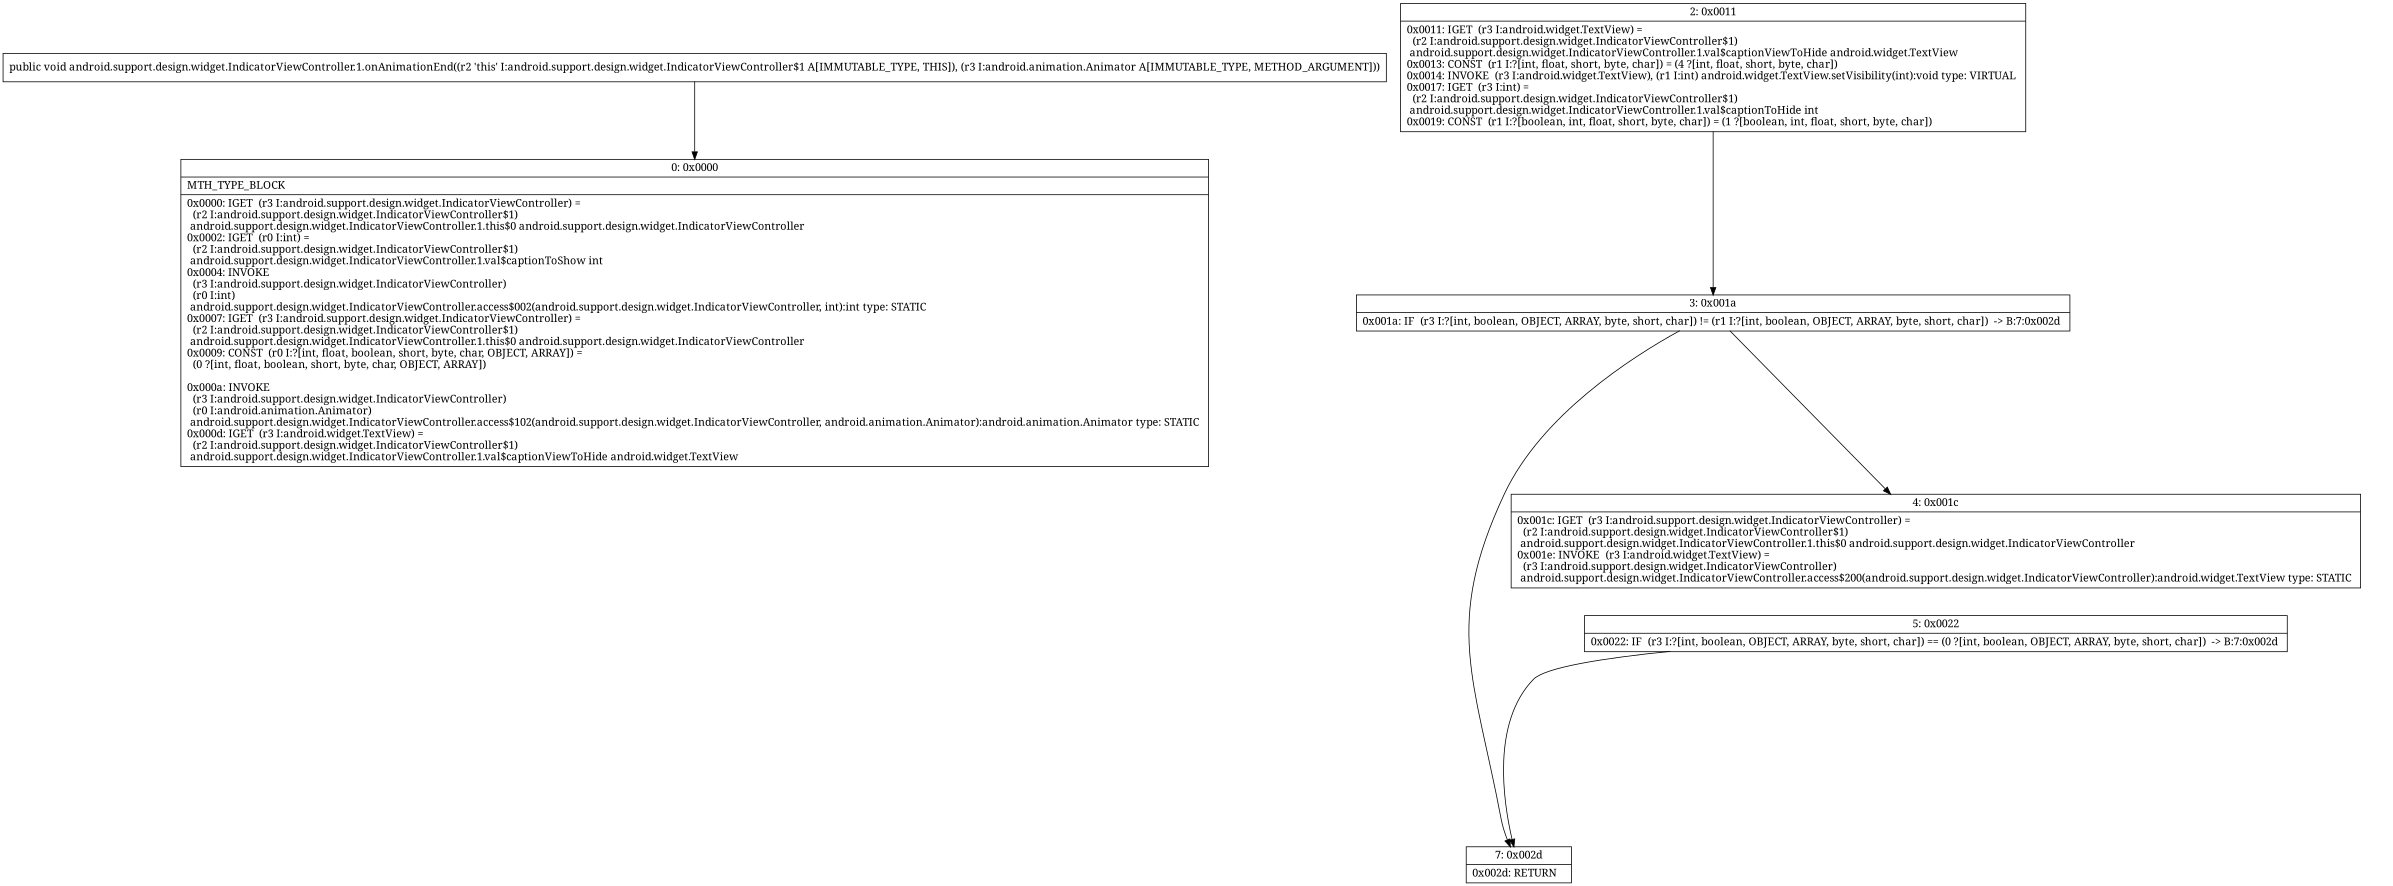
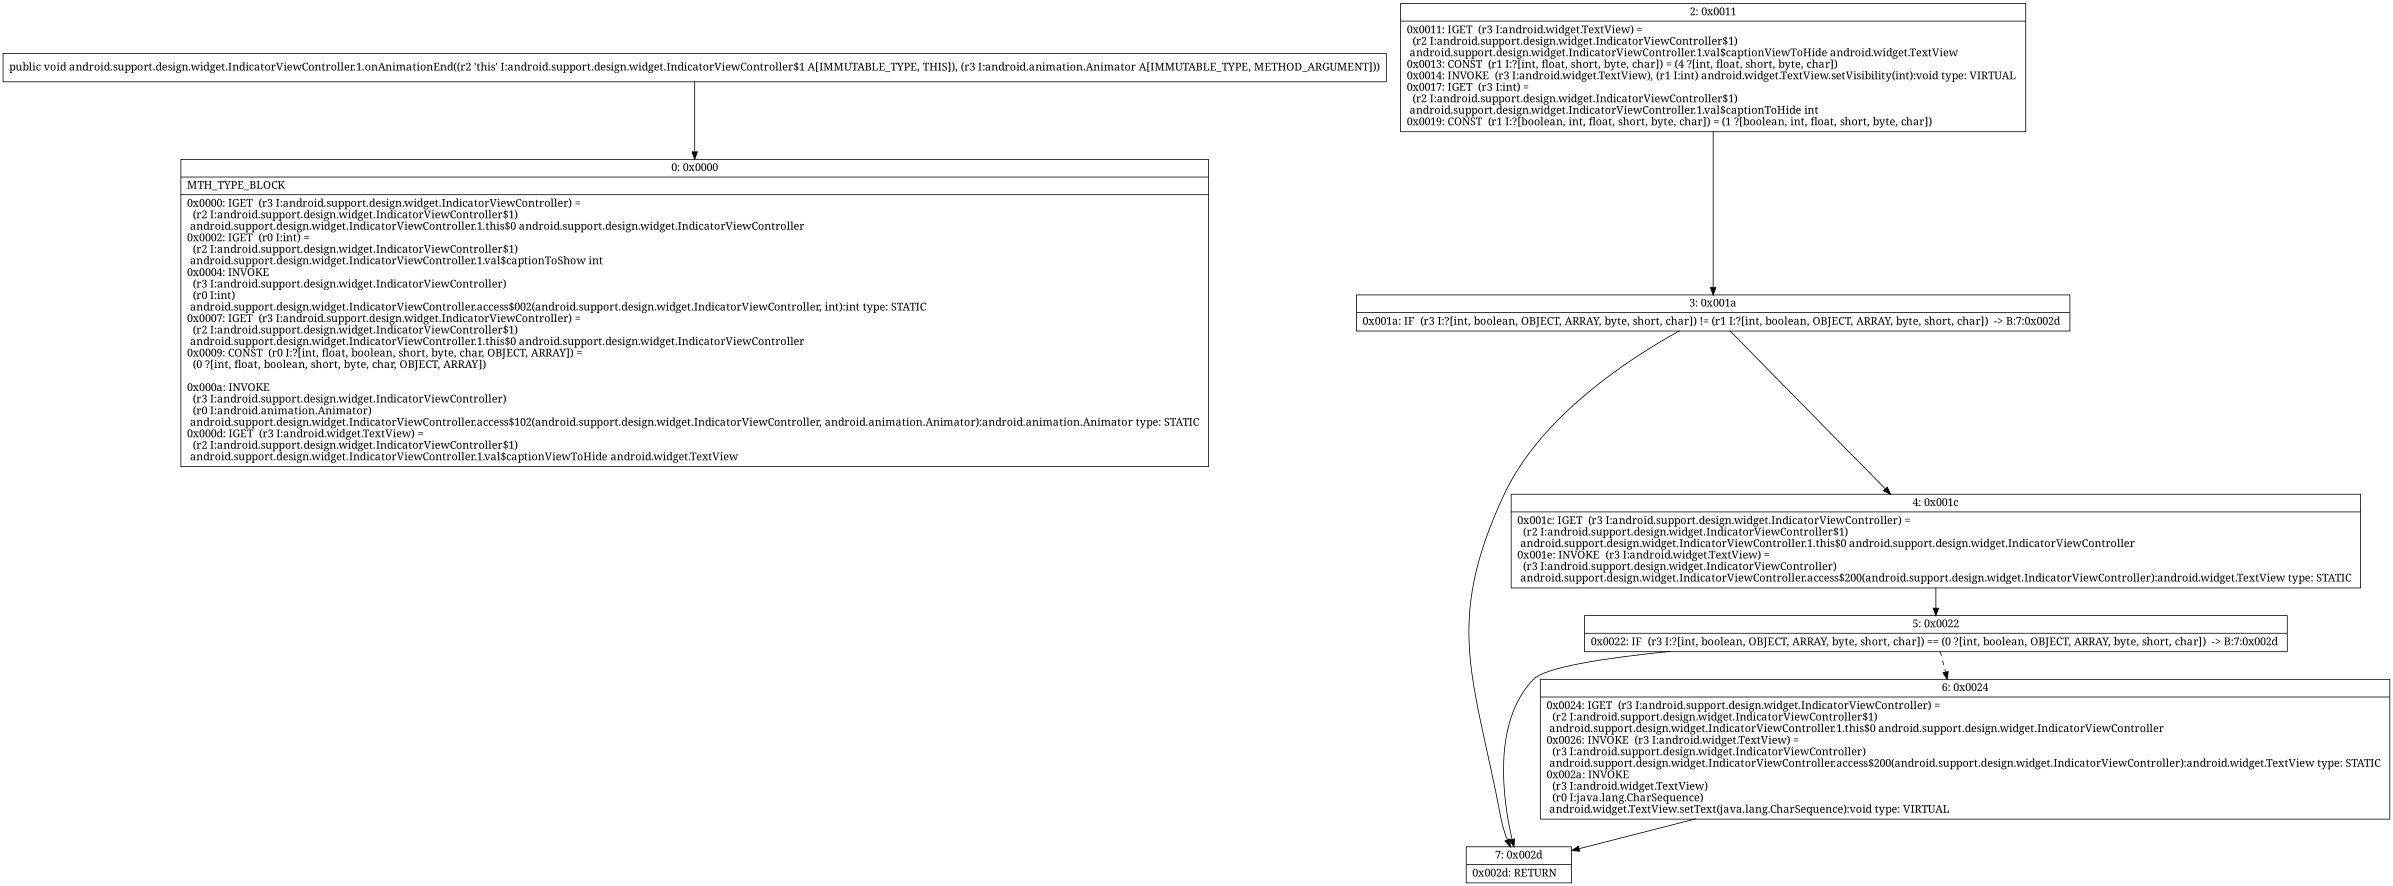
none -> (1936, 598)
none -> (1965, 749)
